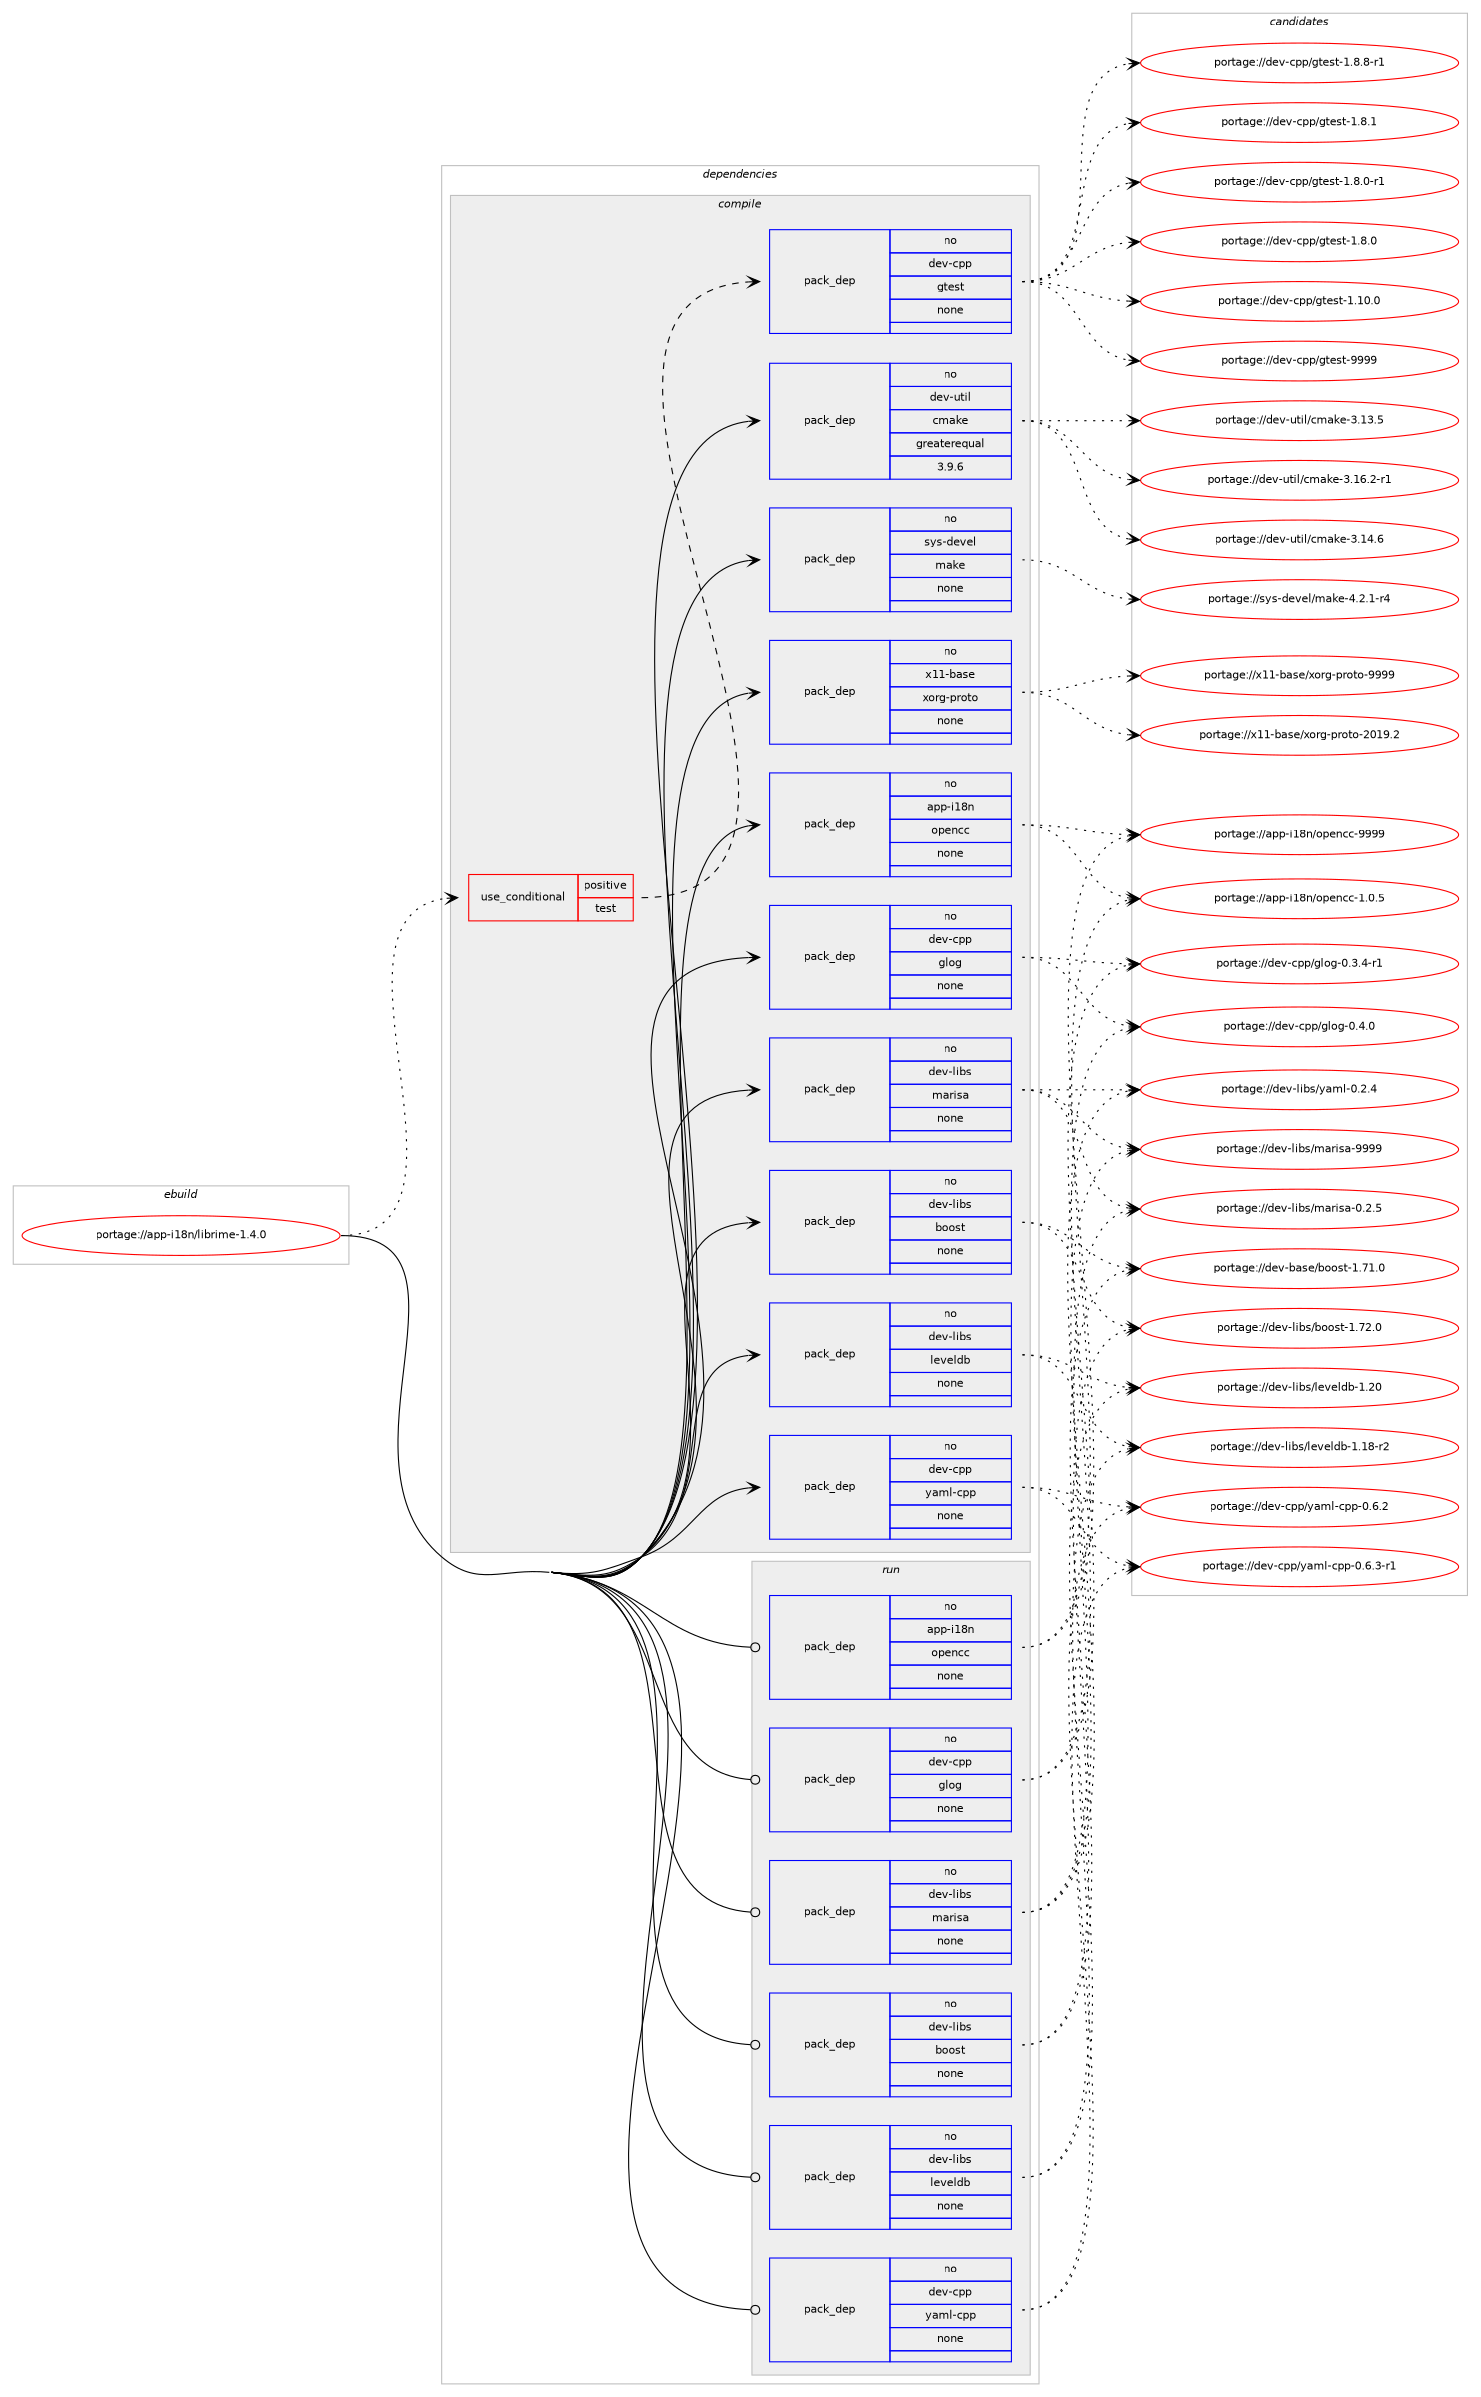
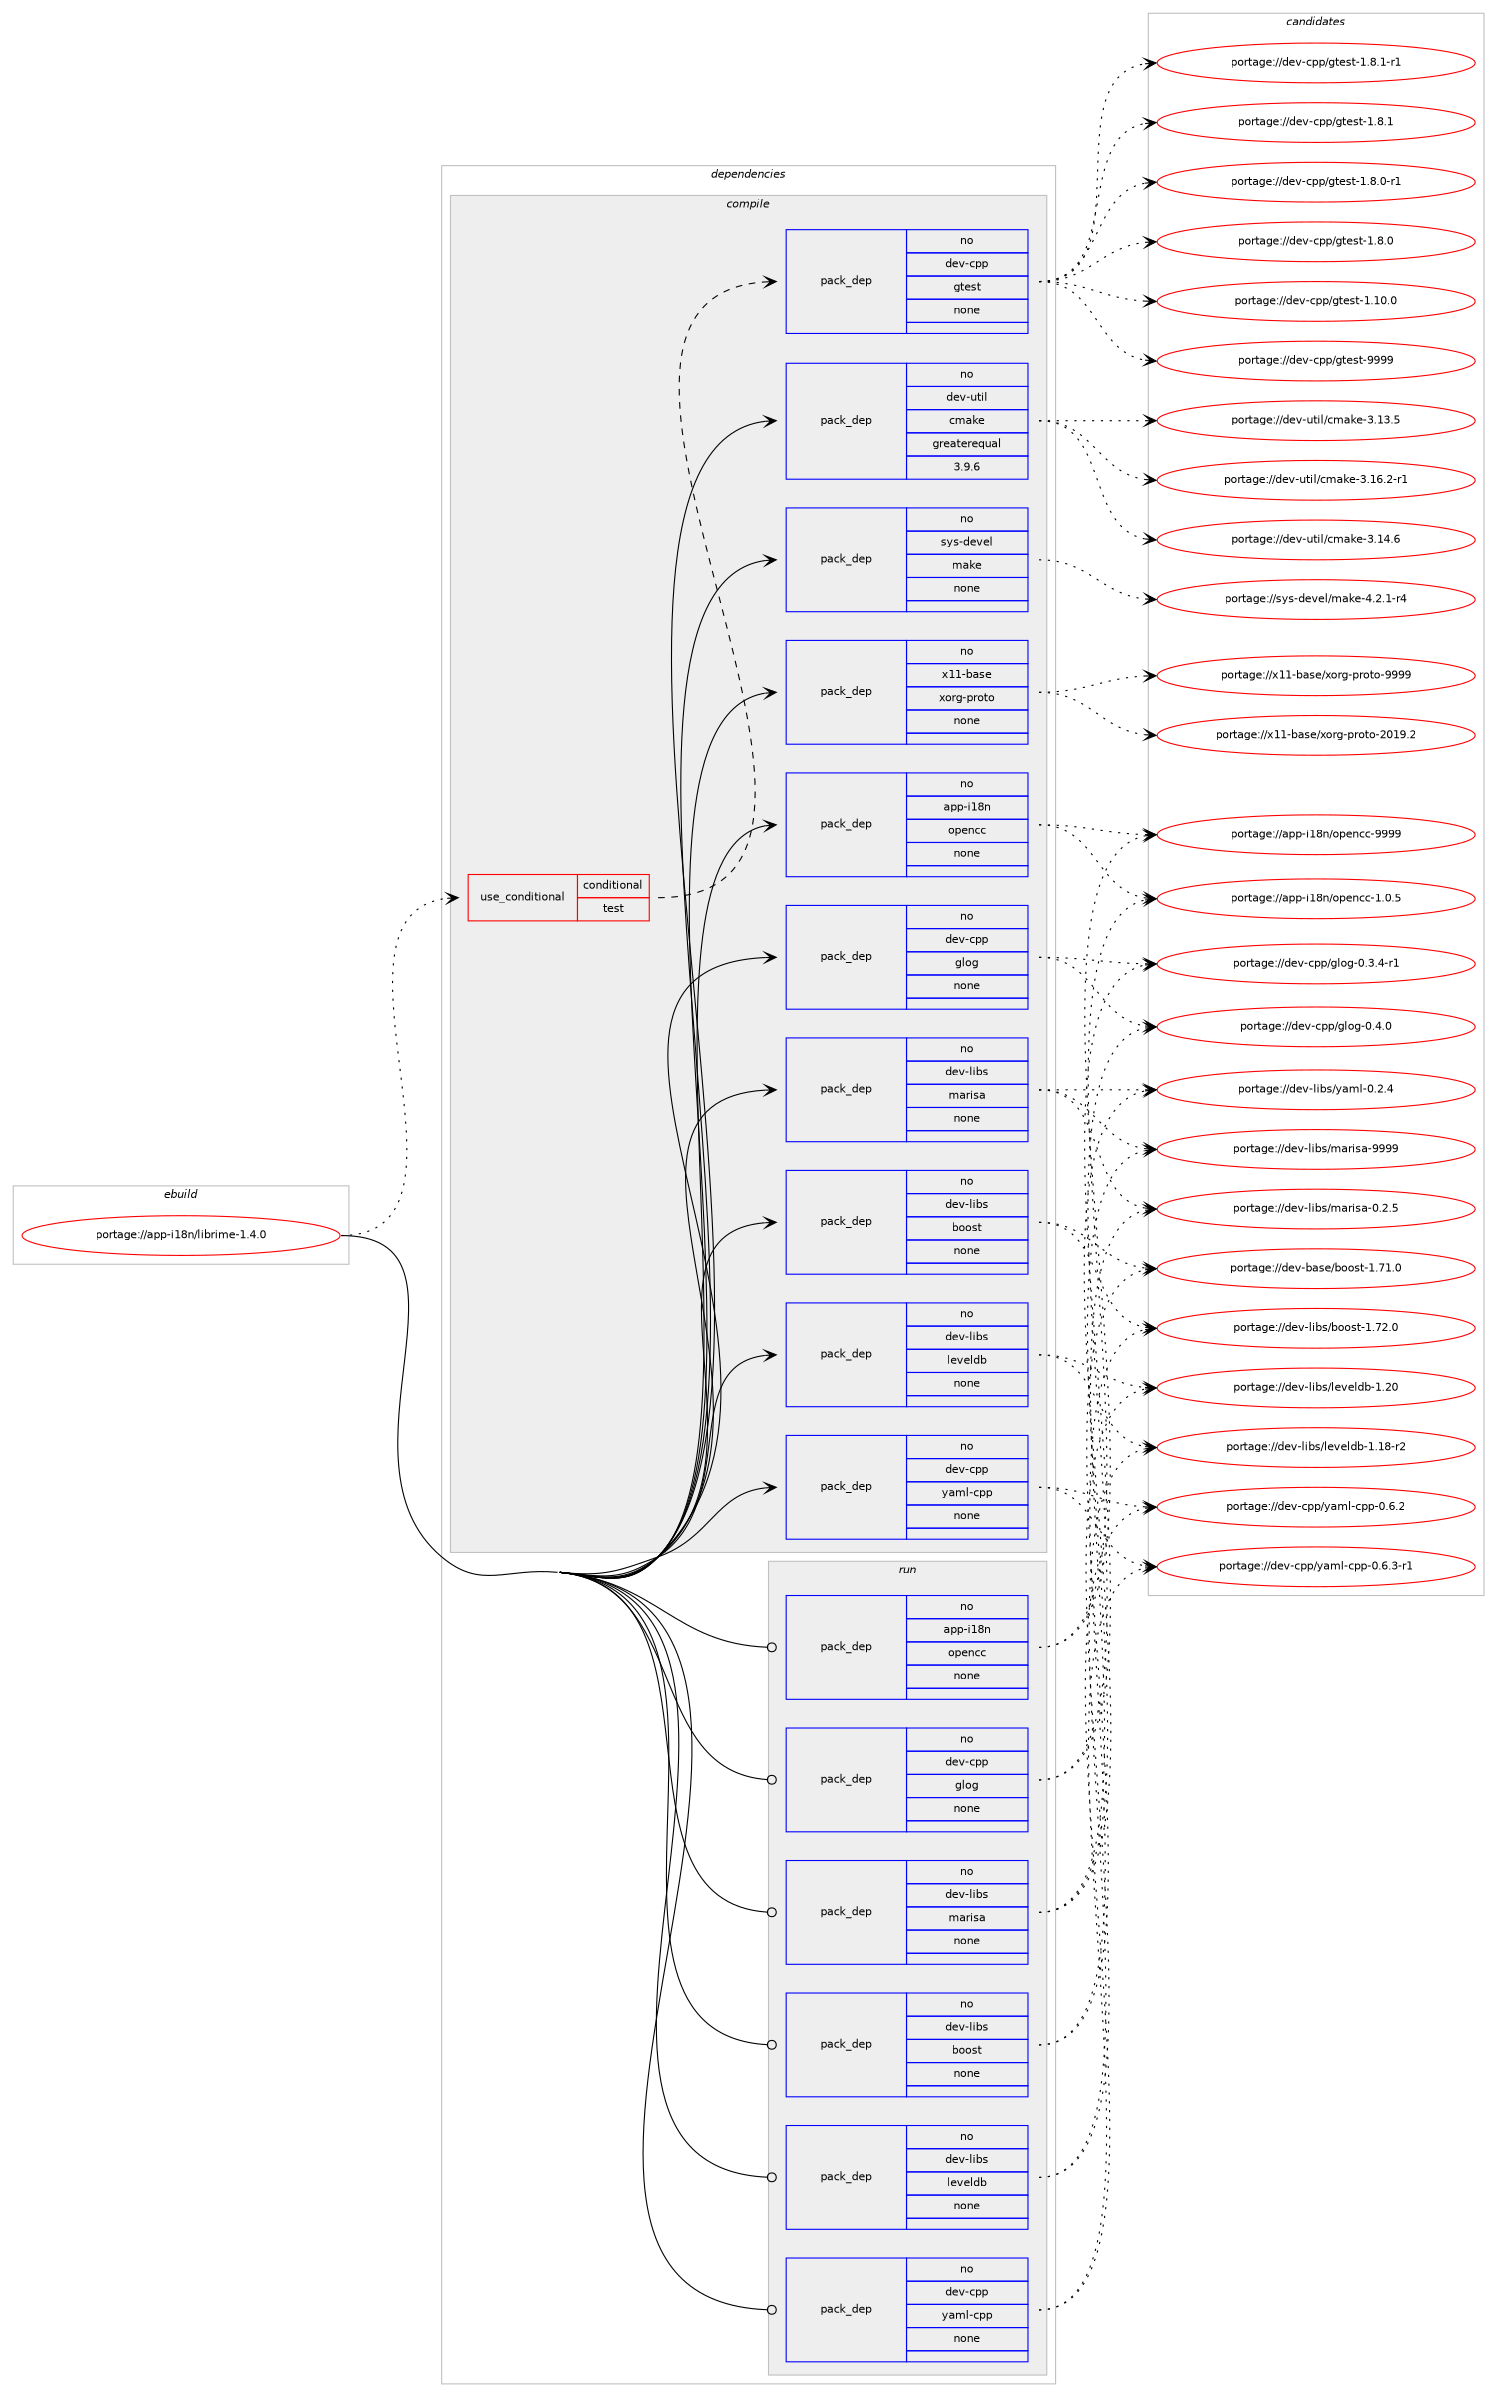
(1300, 63) -> (1316, 63)
(606, 886) -> (613, 886)
